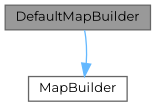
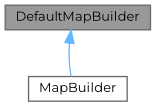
(86, 47) -> (69, 60)
